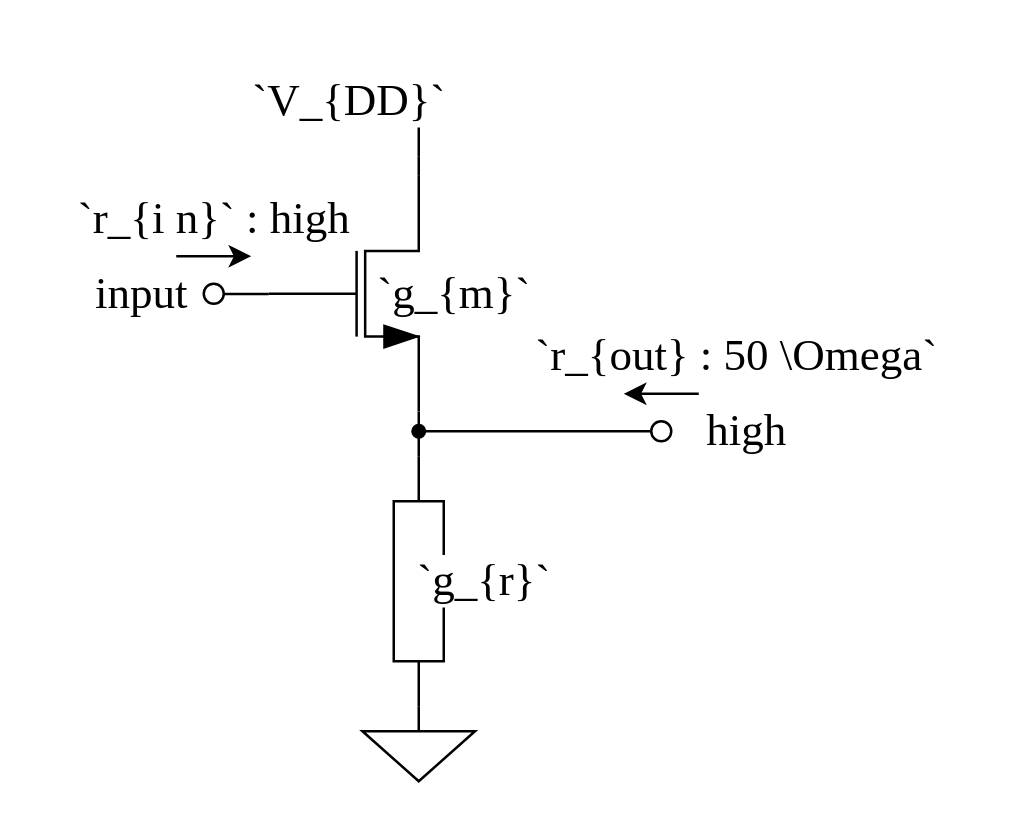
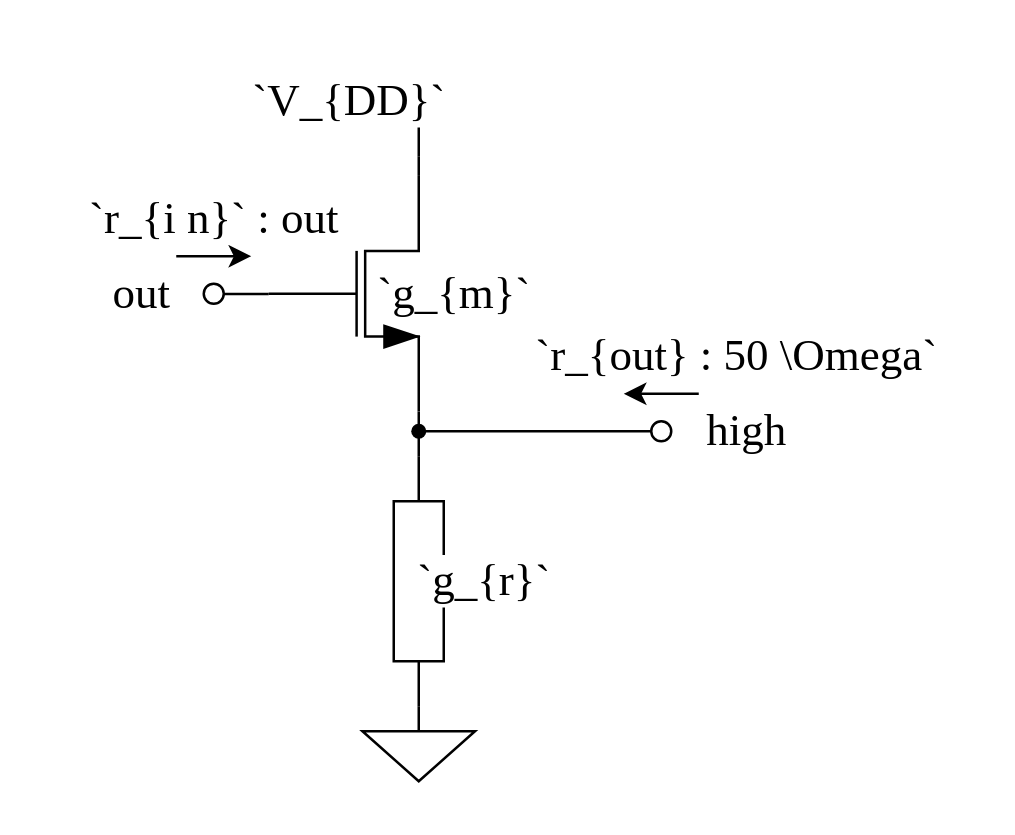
(215, 219) -> (215, 219)
(143, 294) -> (143, 294)
